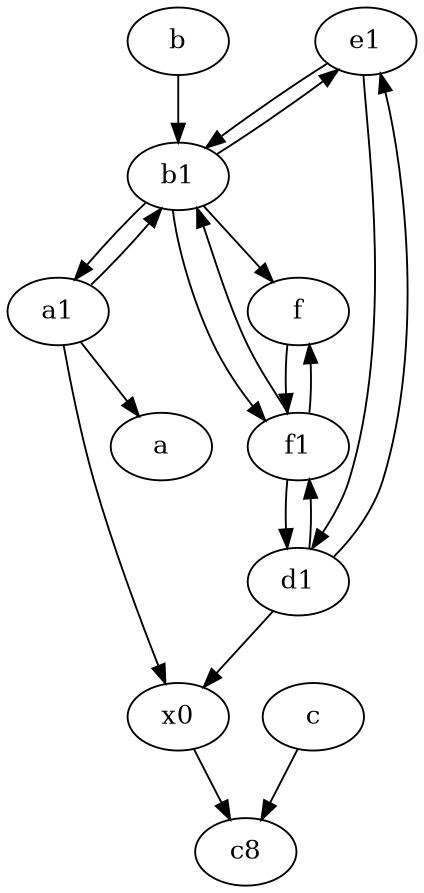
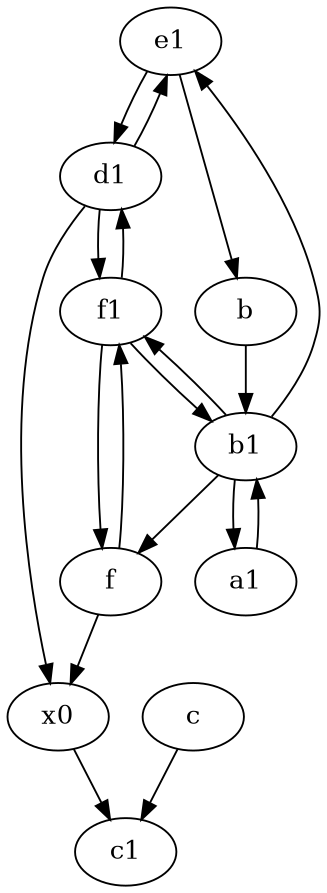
(274, 99) -> (206, 167)
(161, 447) -> none
(102, 508) -> (88, 640)
(246, 852) -> (126, 852)
